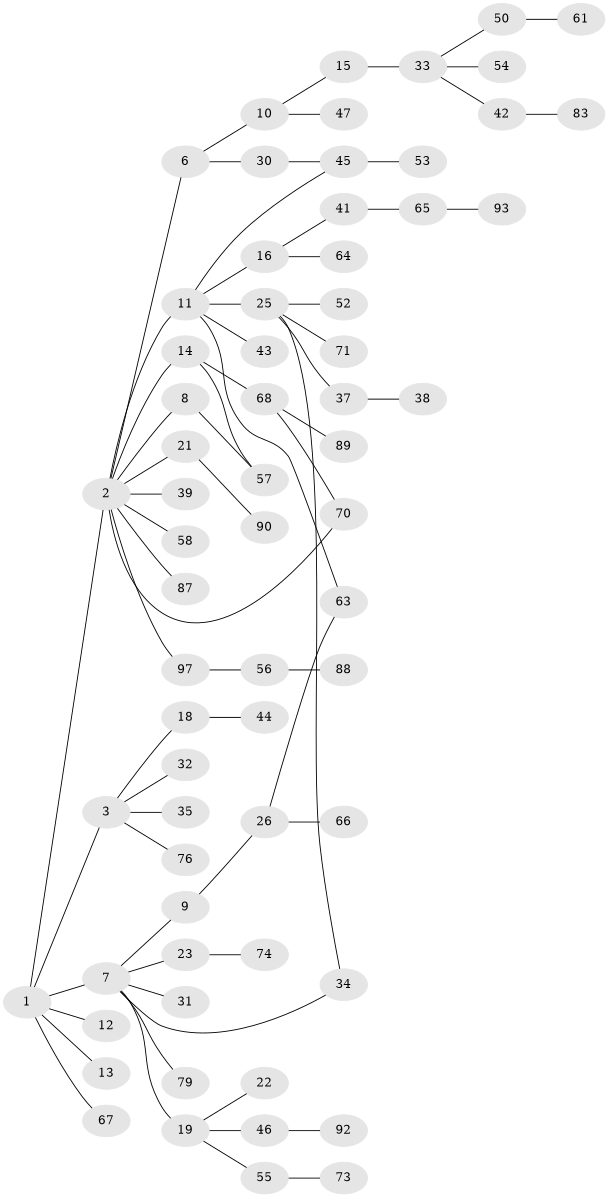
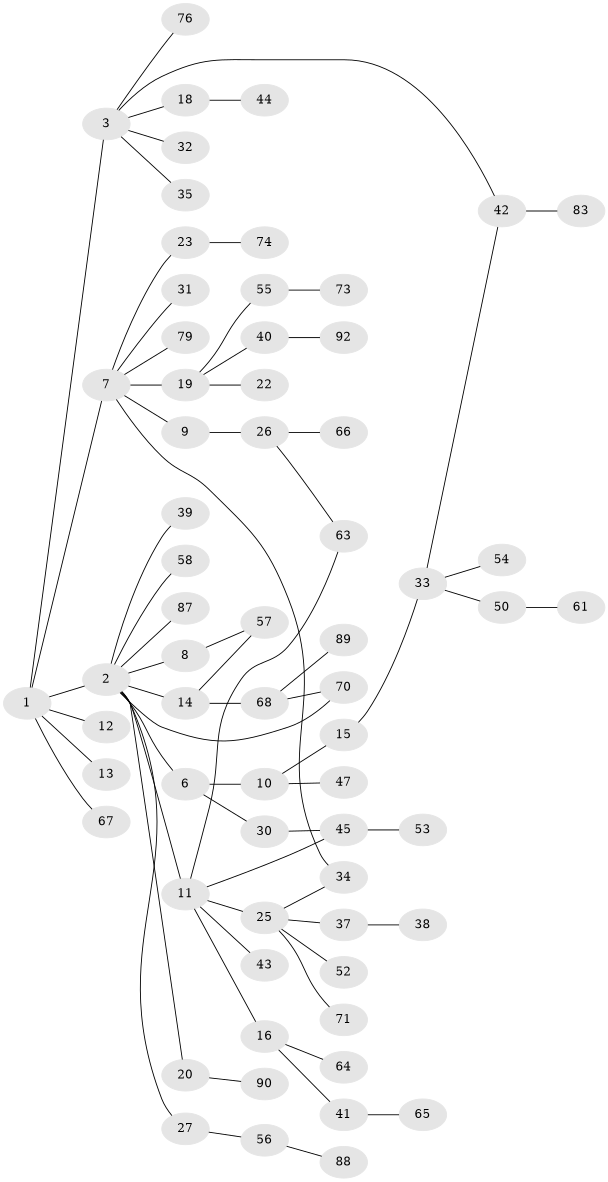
none -> (331, 60)
(502, 209) -> none
(186, 447) -> (186, 1075)
(186, 670) -> (186, 1129)
(265, 1131) -> (265, 338)
